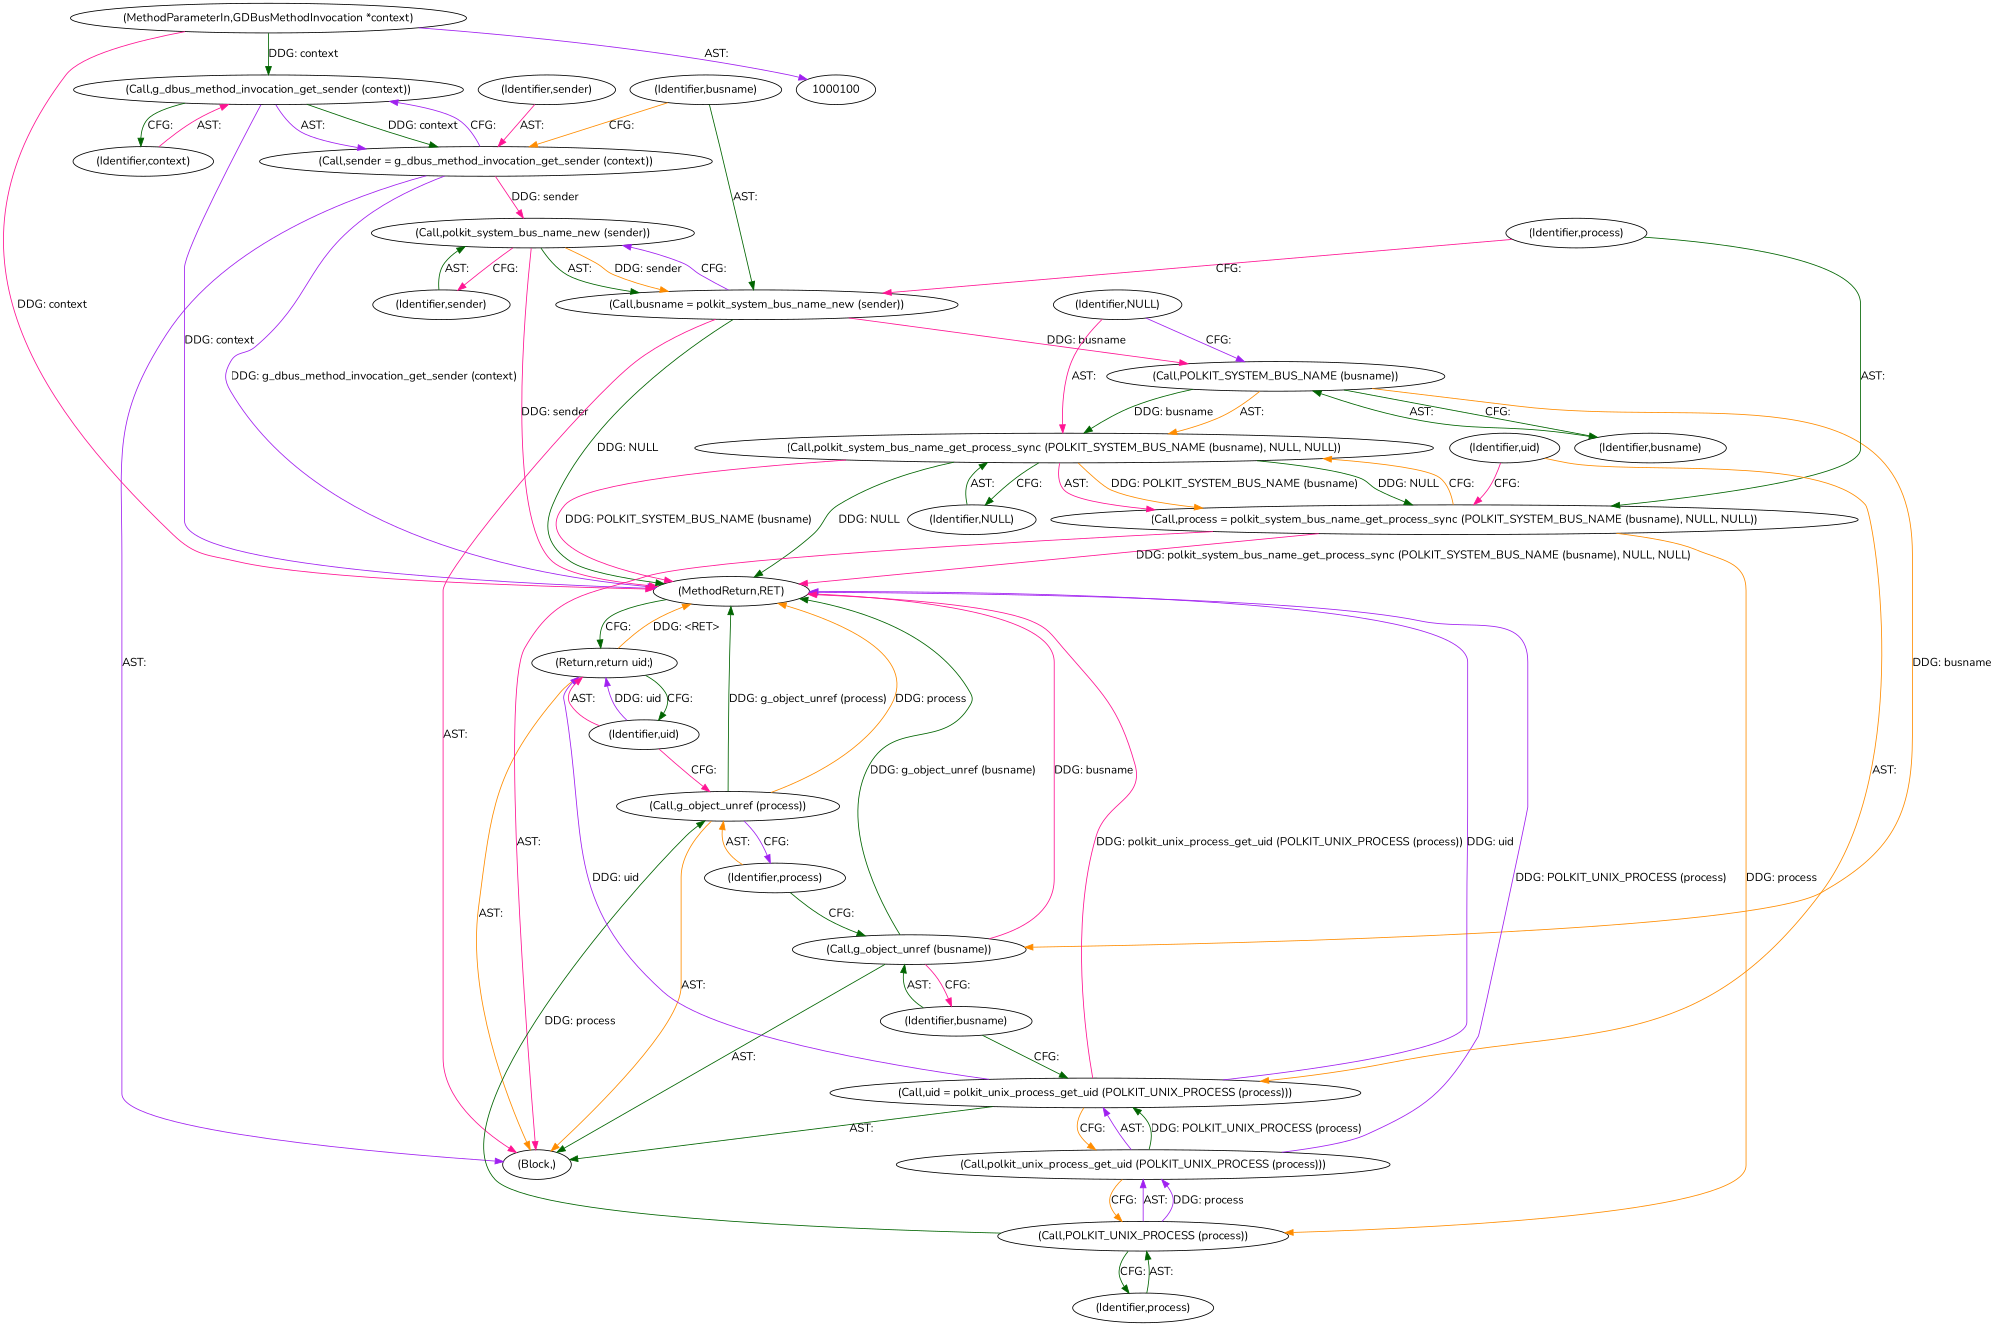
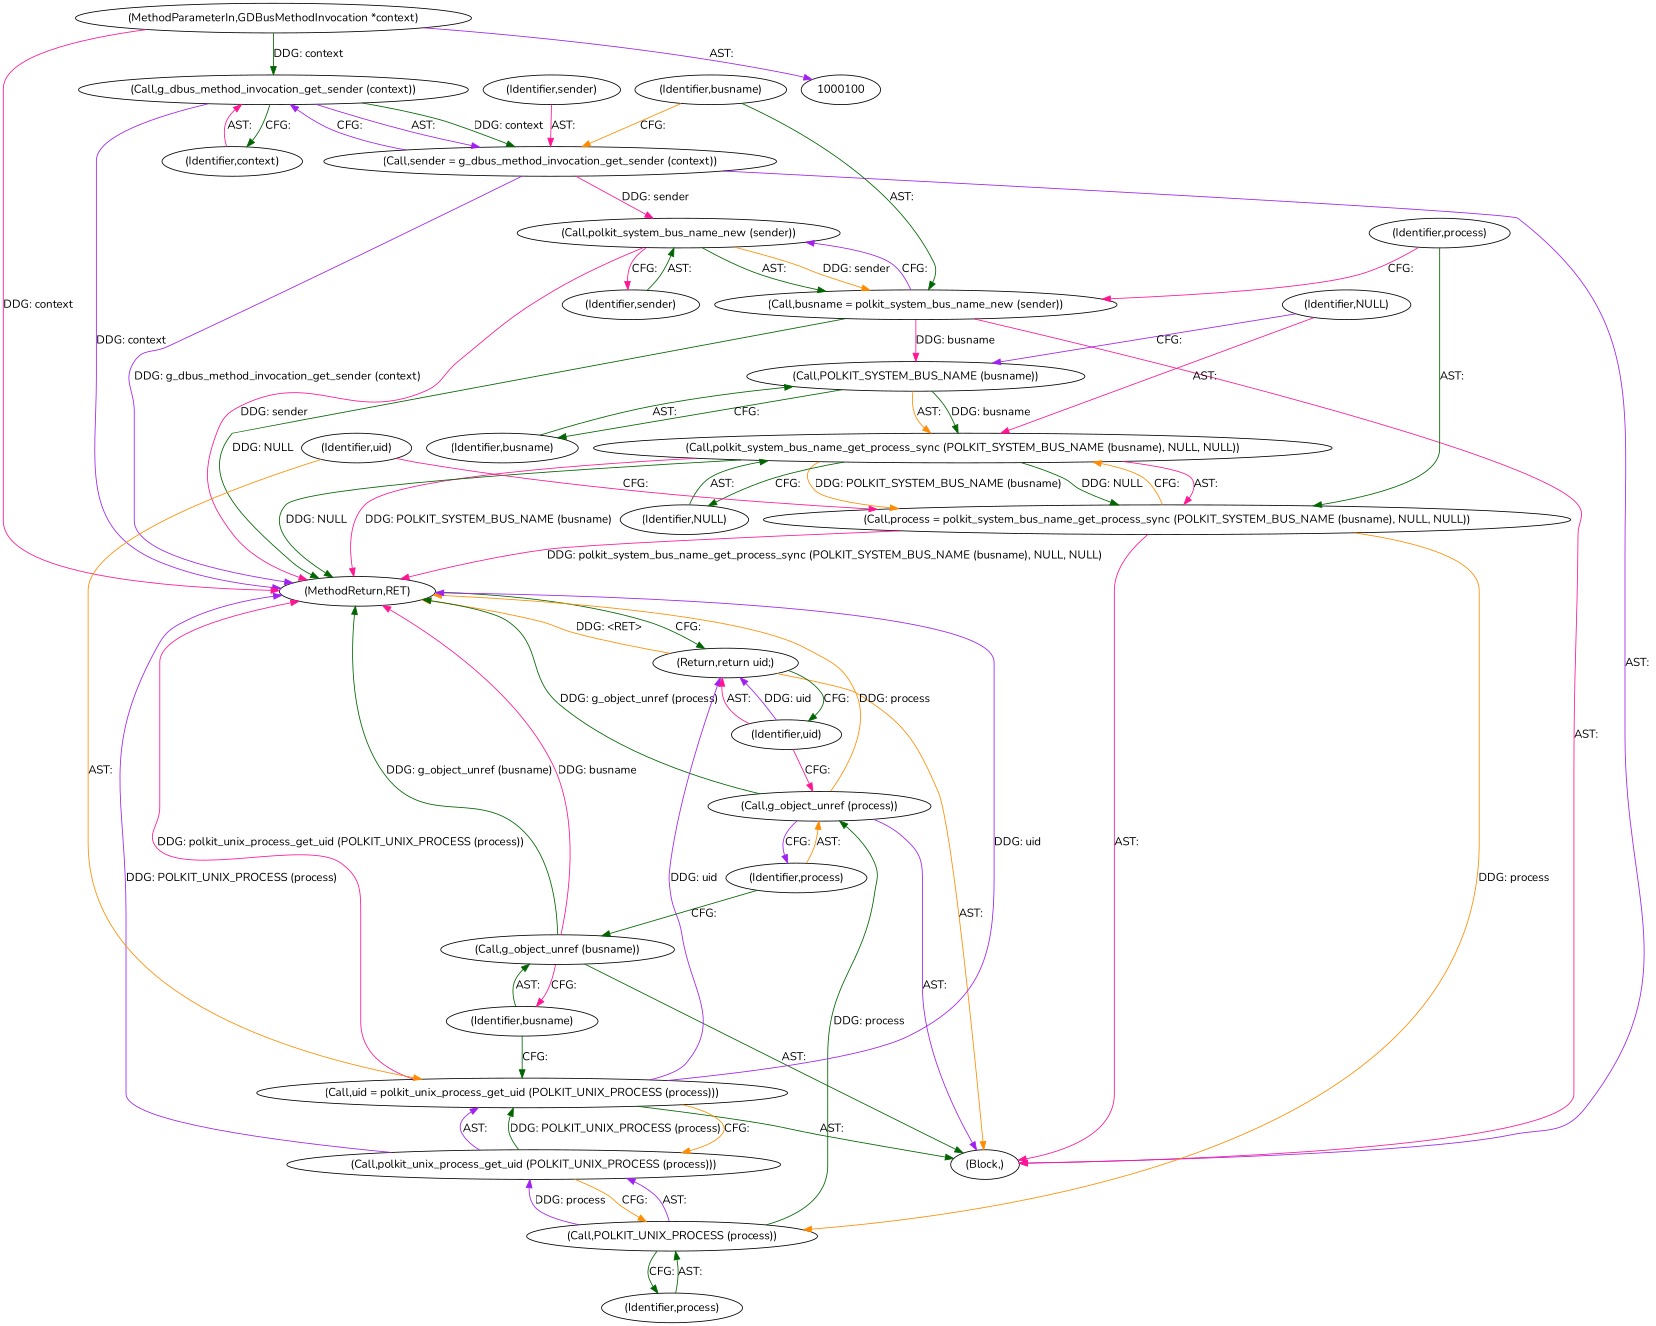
(1896, 824) -> none
(680, 992) -> (922, 974)
